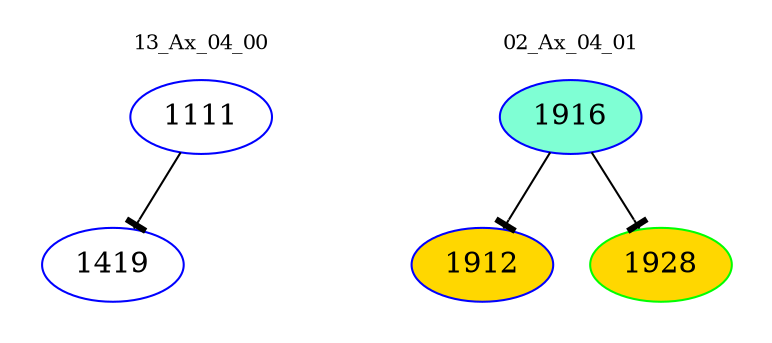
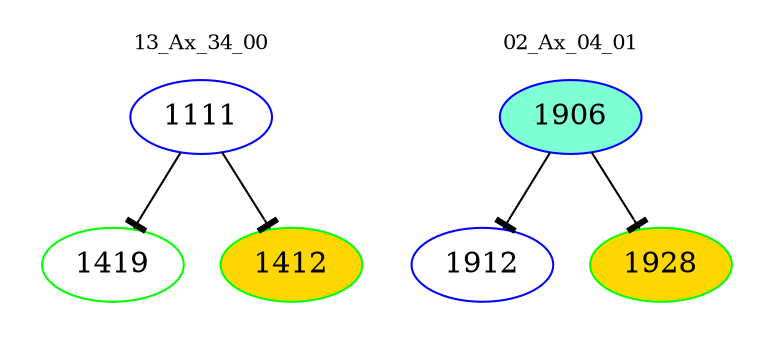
(201, 44) -> (201, 44)
(571, 117) -> (571, 117)
(113, 265) -> (113, 265)
none -> (291, 265)
(482, 265) -> (482, 265)
